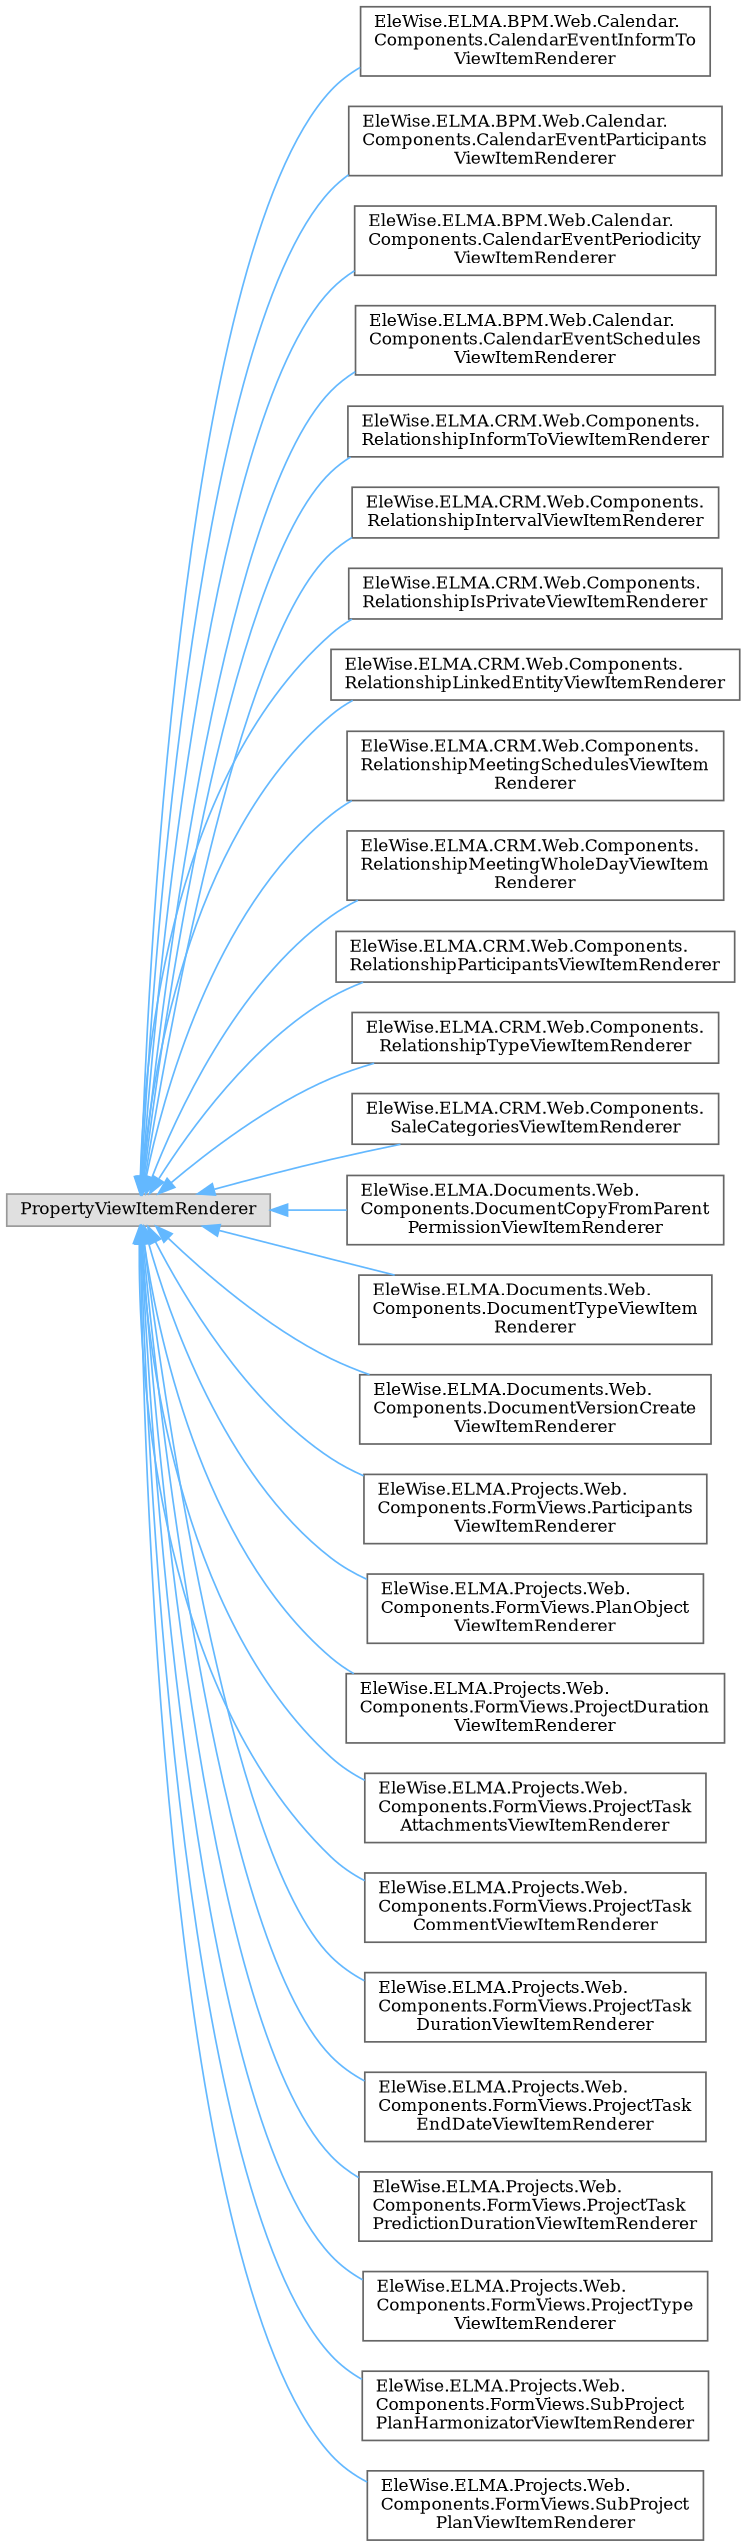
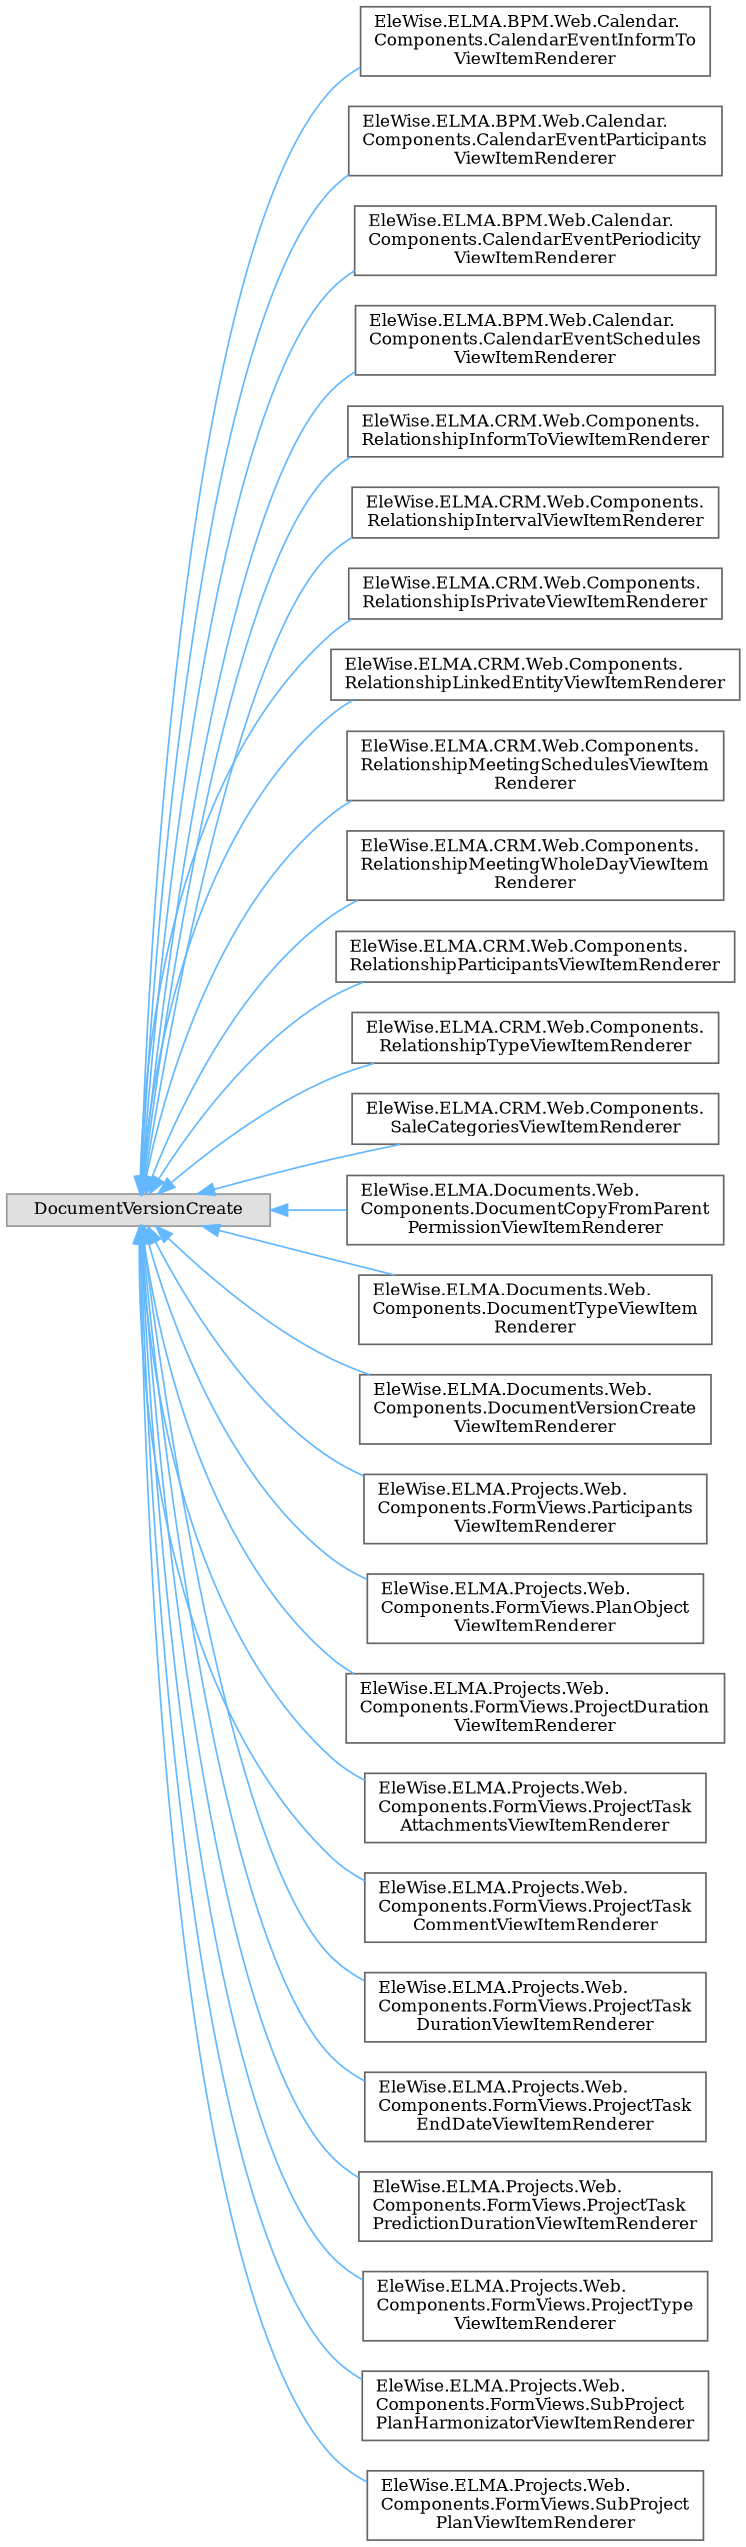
(138, 1210) -> (138, 1210)
